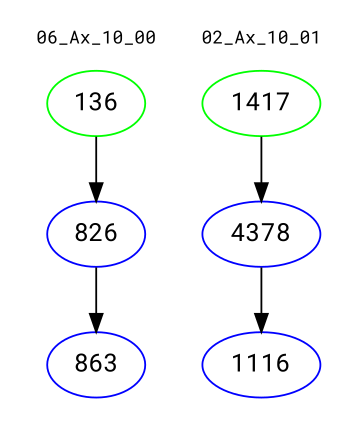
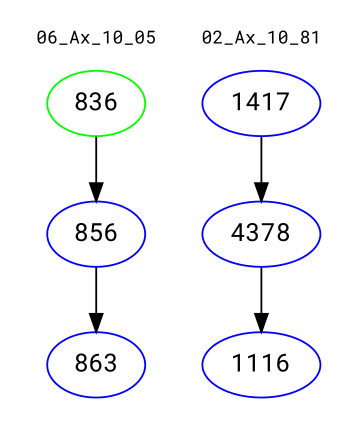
(97, 39) -> (97, 39)
(262, 39) -> (262, 39)
(96, 103) -> (96, 103)
(261, 103) -> (261, 103)
(96, 234) -> (96, 234)
